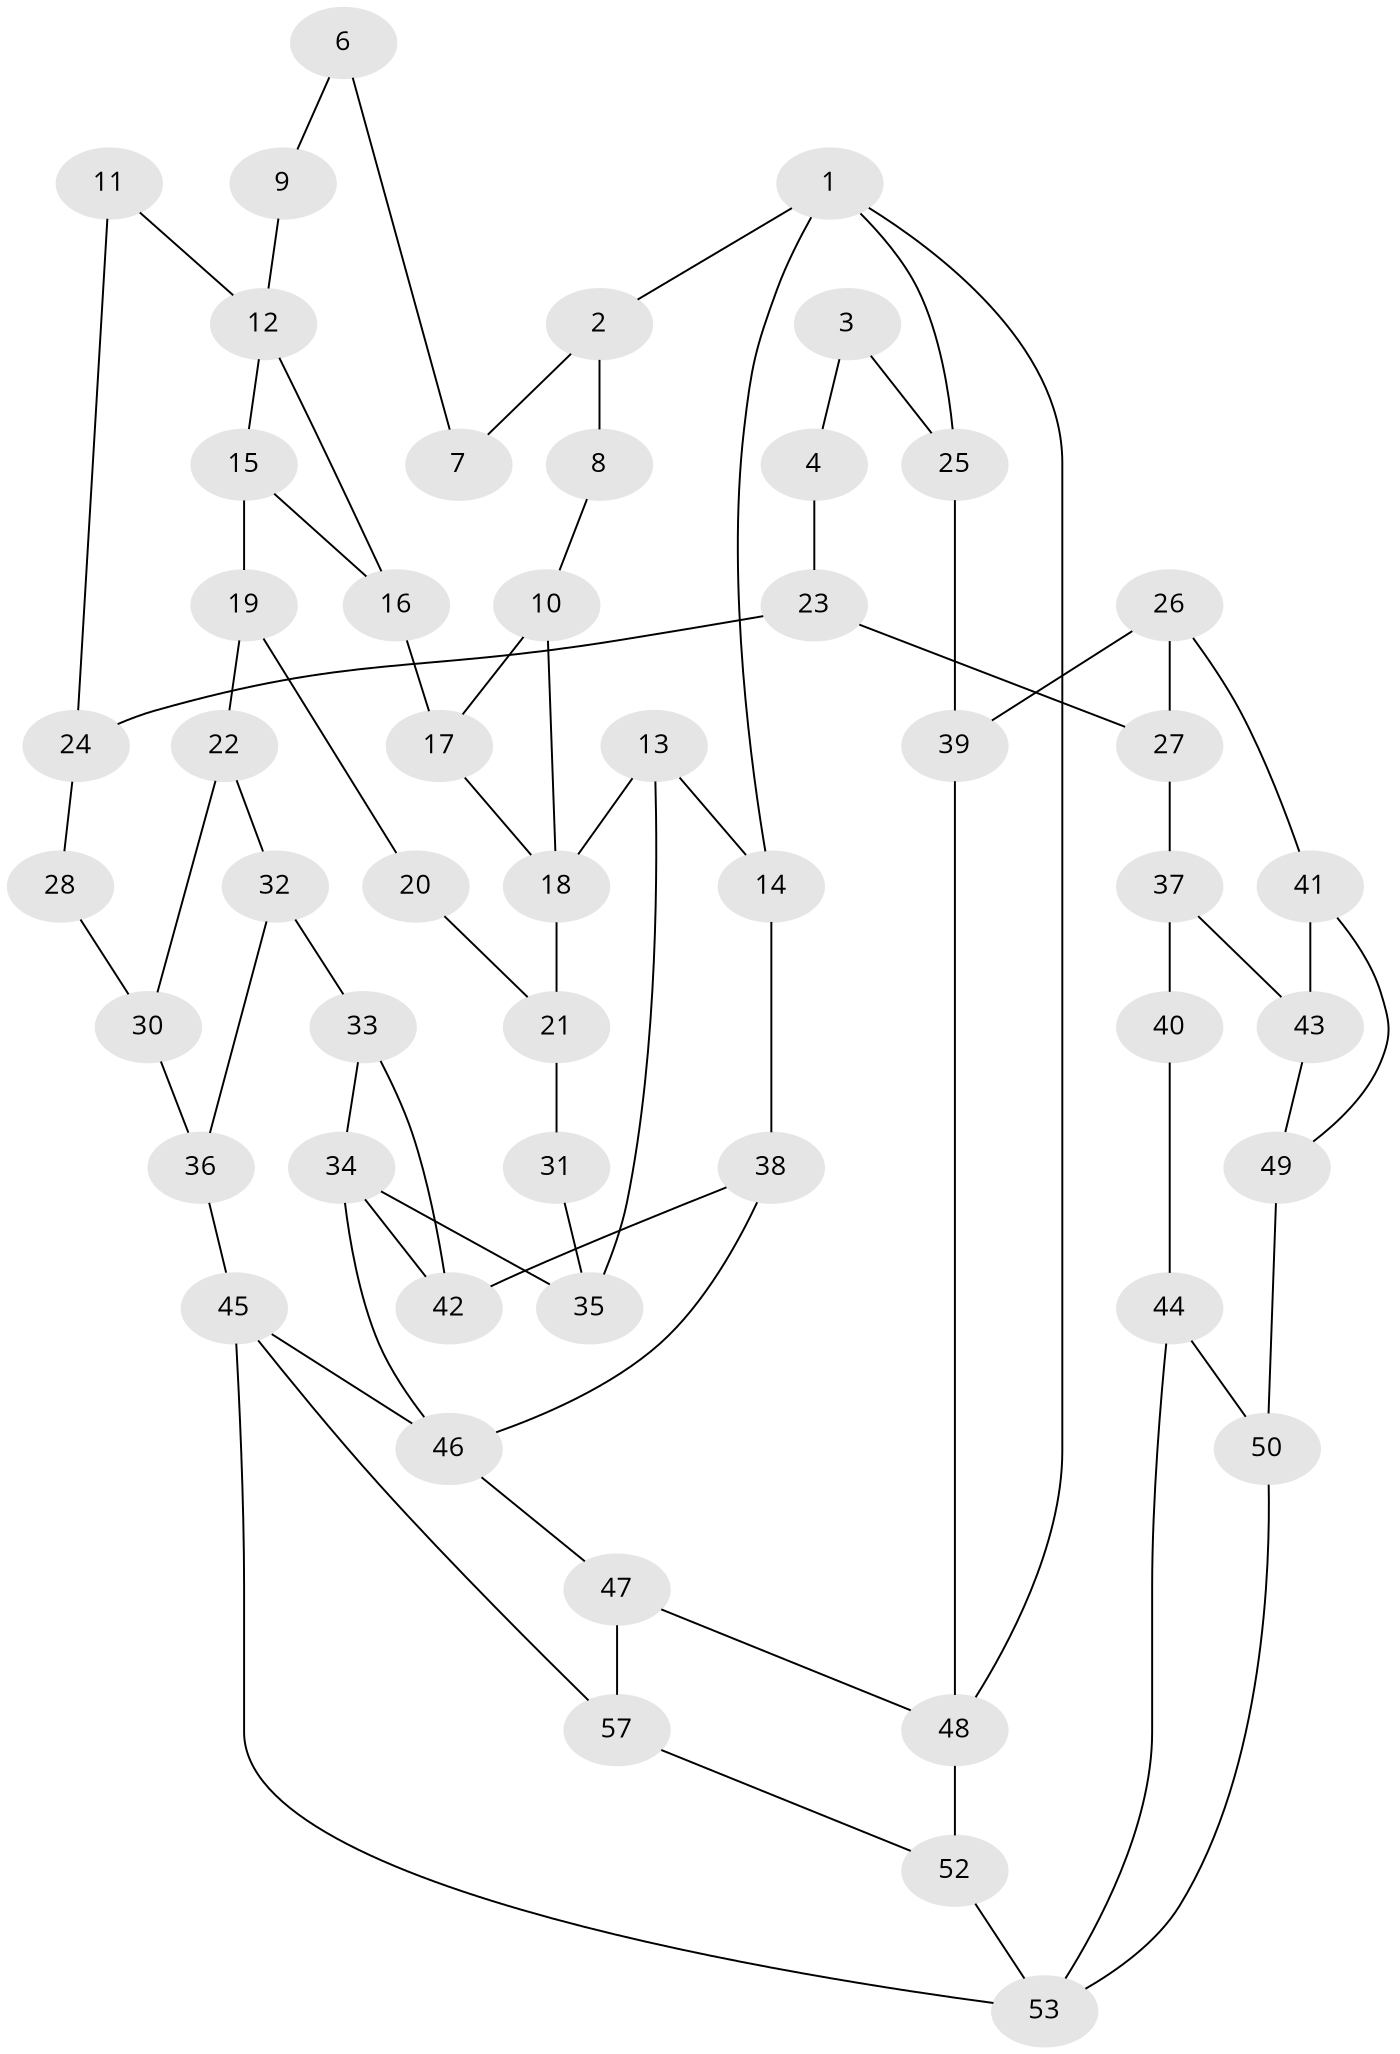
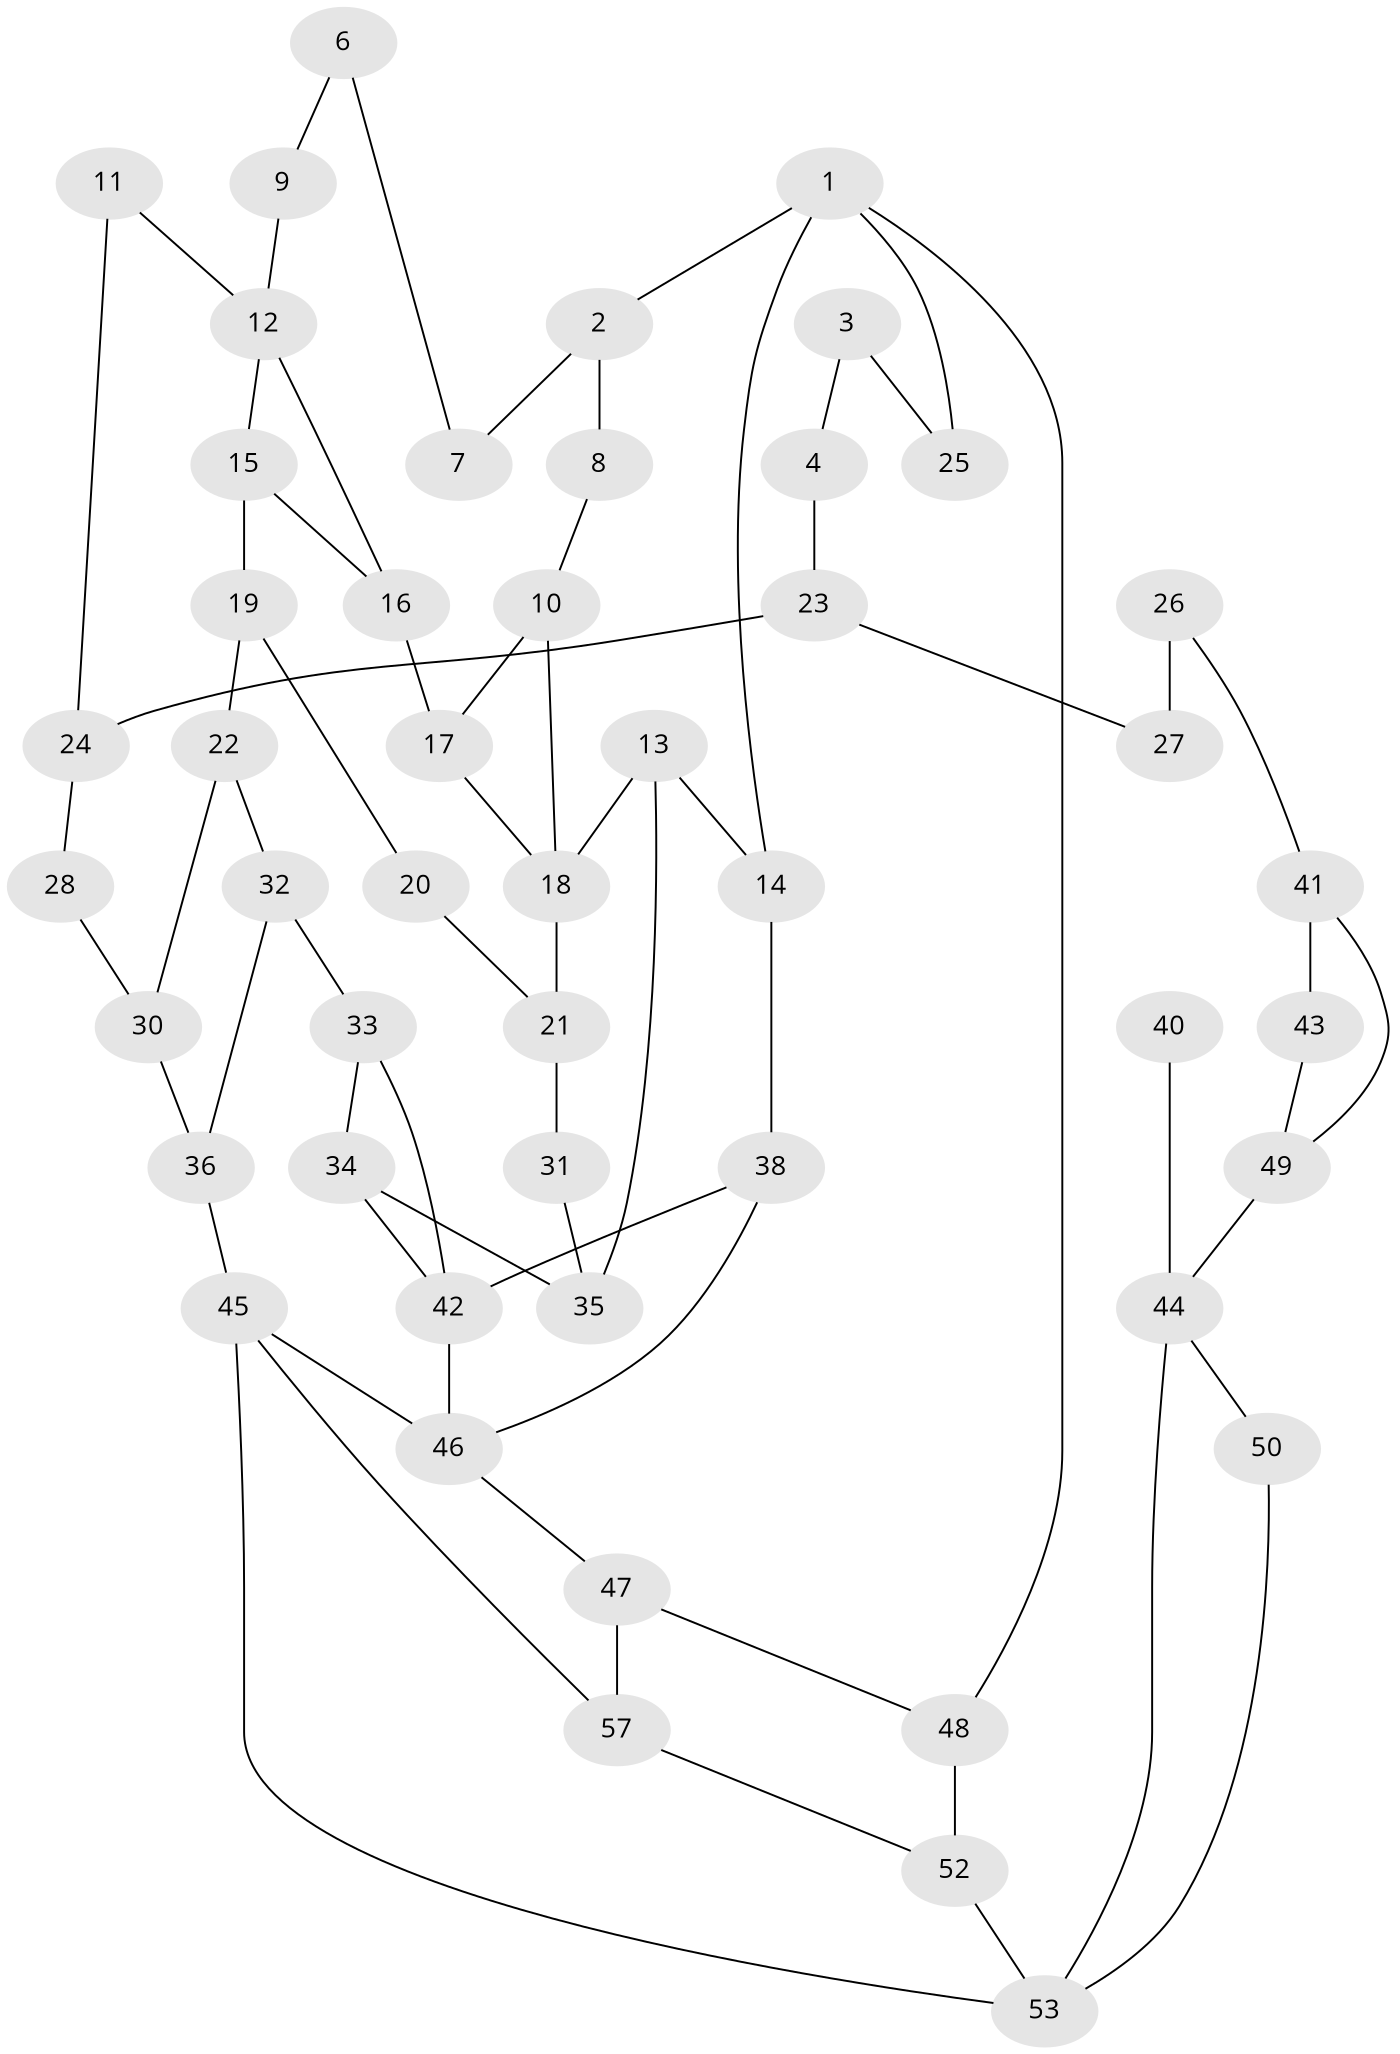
(955, 746) -> none
(1170, 887) -> none
(1272, 1308) -> (1223, 1238)
(369, 1316) -> (449, 1379)
